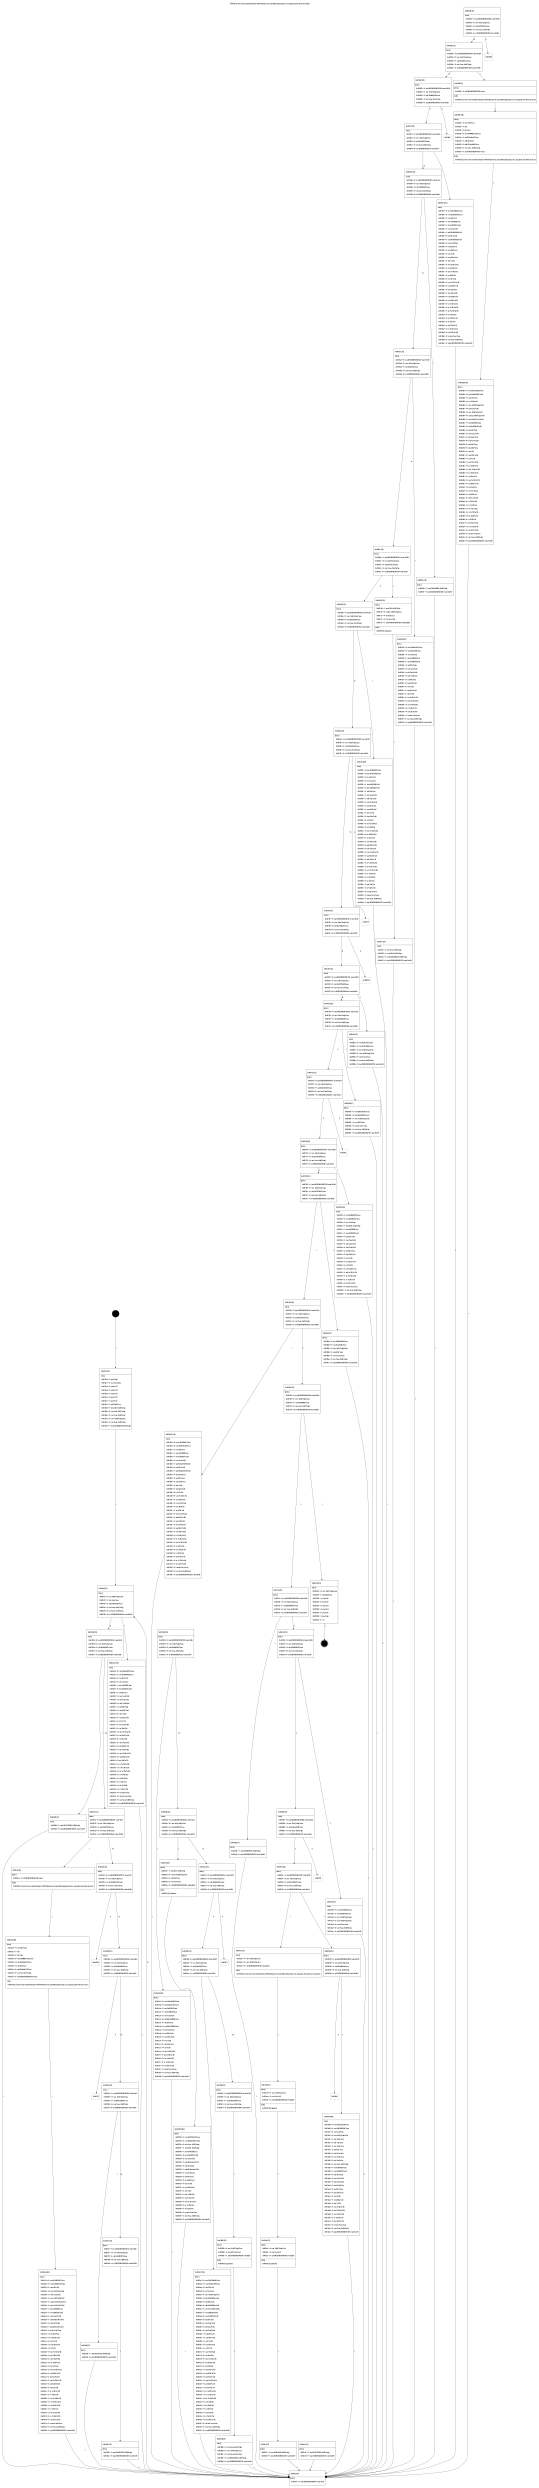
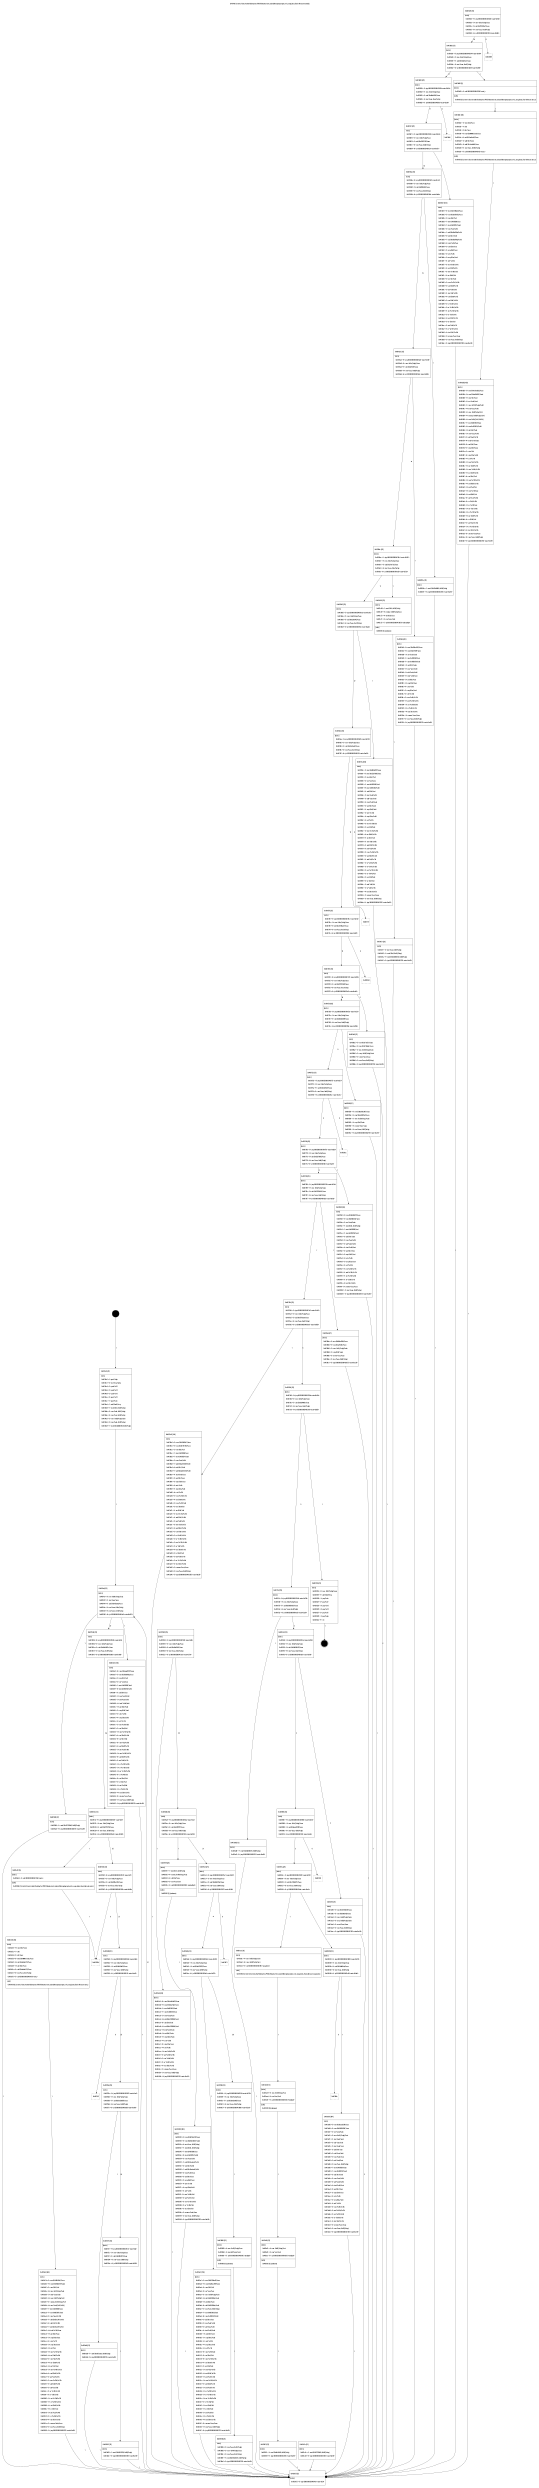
(100, 1738) -> (63, 1709)
(51, 1913) -> (83, 1922)
